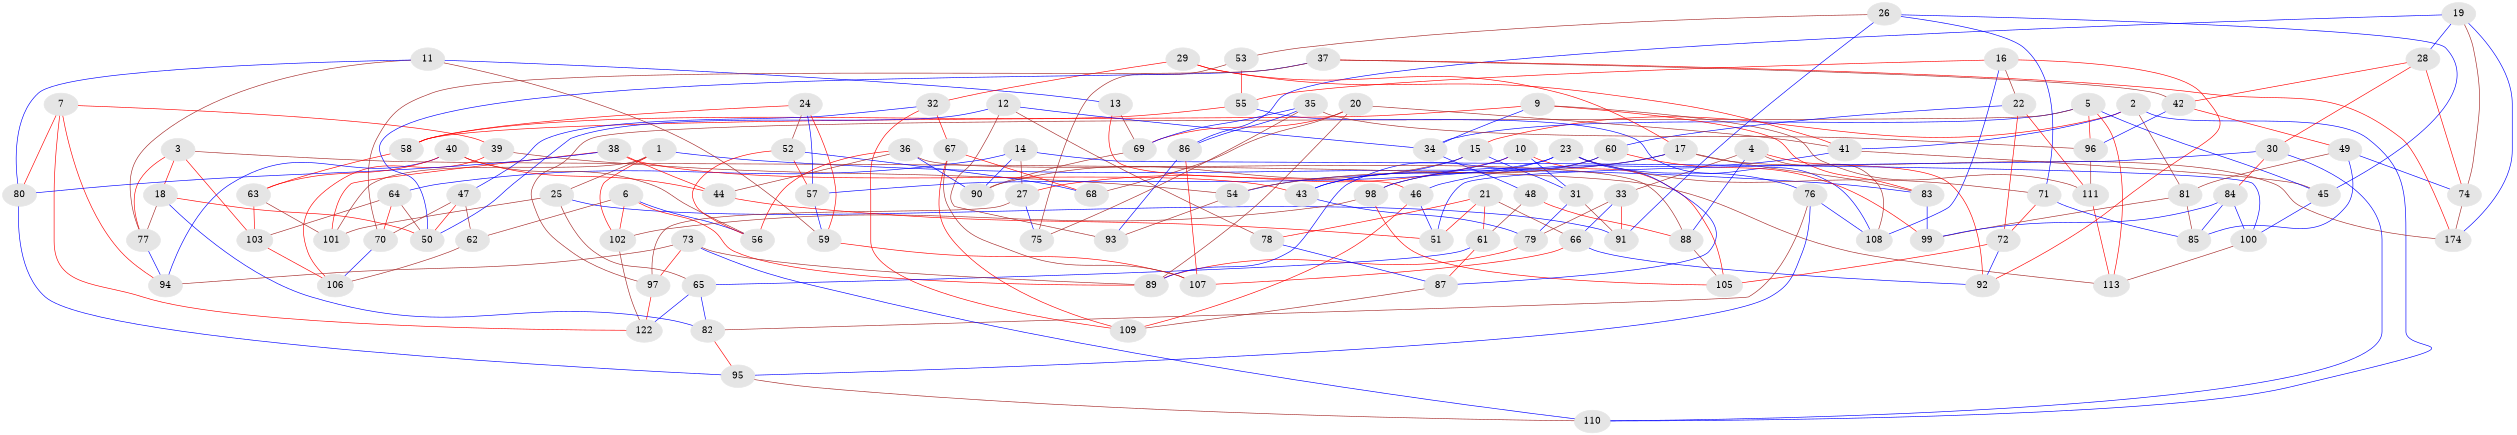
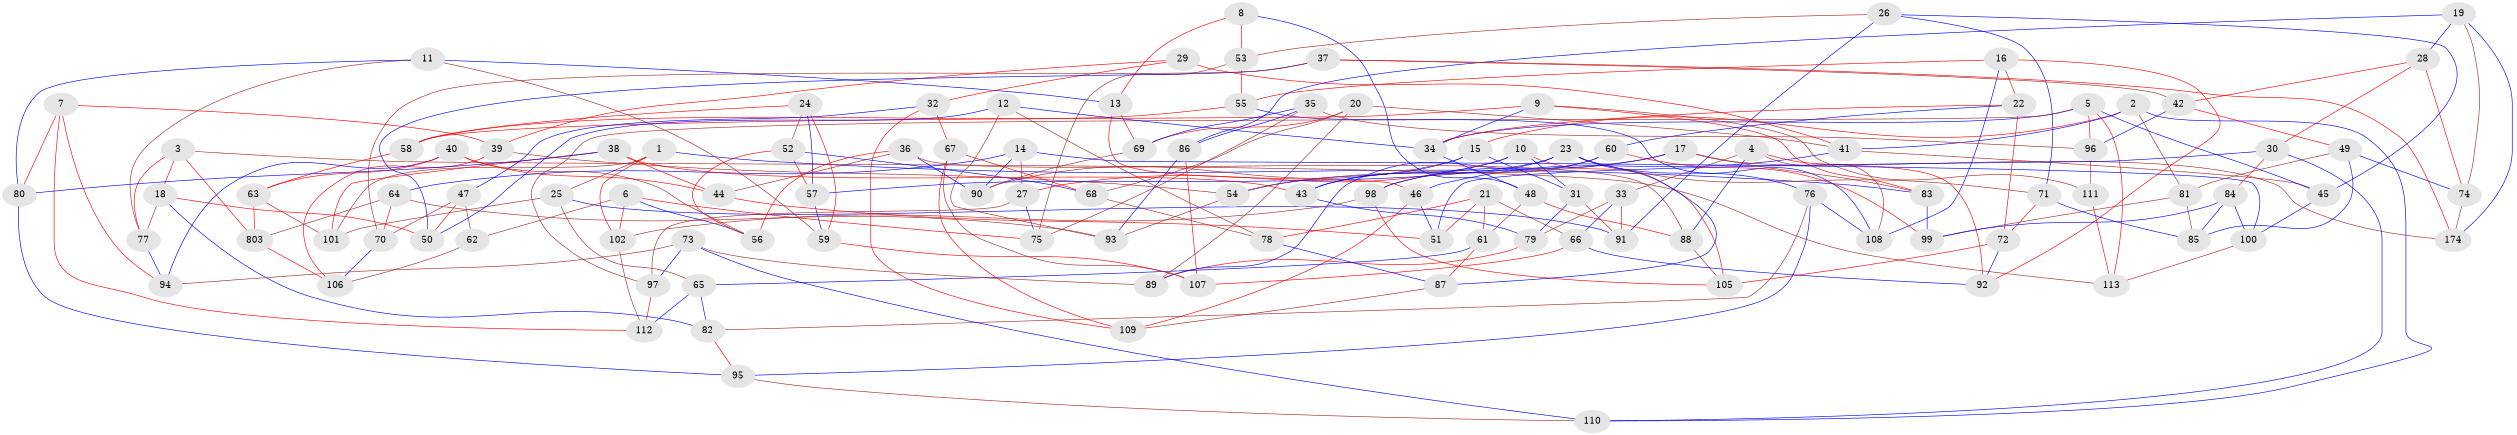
none -> (1241, 14)
(1426, 76) -> (835, 87)
(2056, 151) -> (1735, 112)
none -> (1165, 214)
(409, 215) -> (667, 221)
(255, 240) -> (255, 240)
(671, 263) -> (671, 263)
(878, 277) -> (840, 222)
(644, 331) -> (644, 331)
